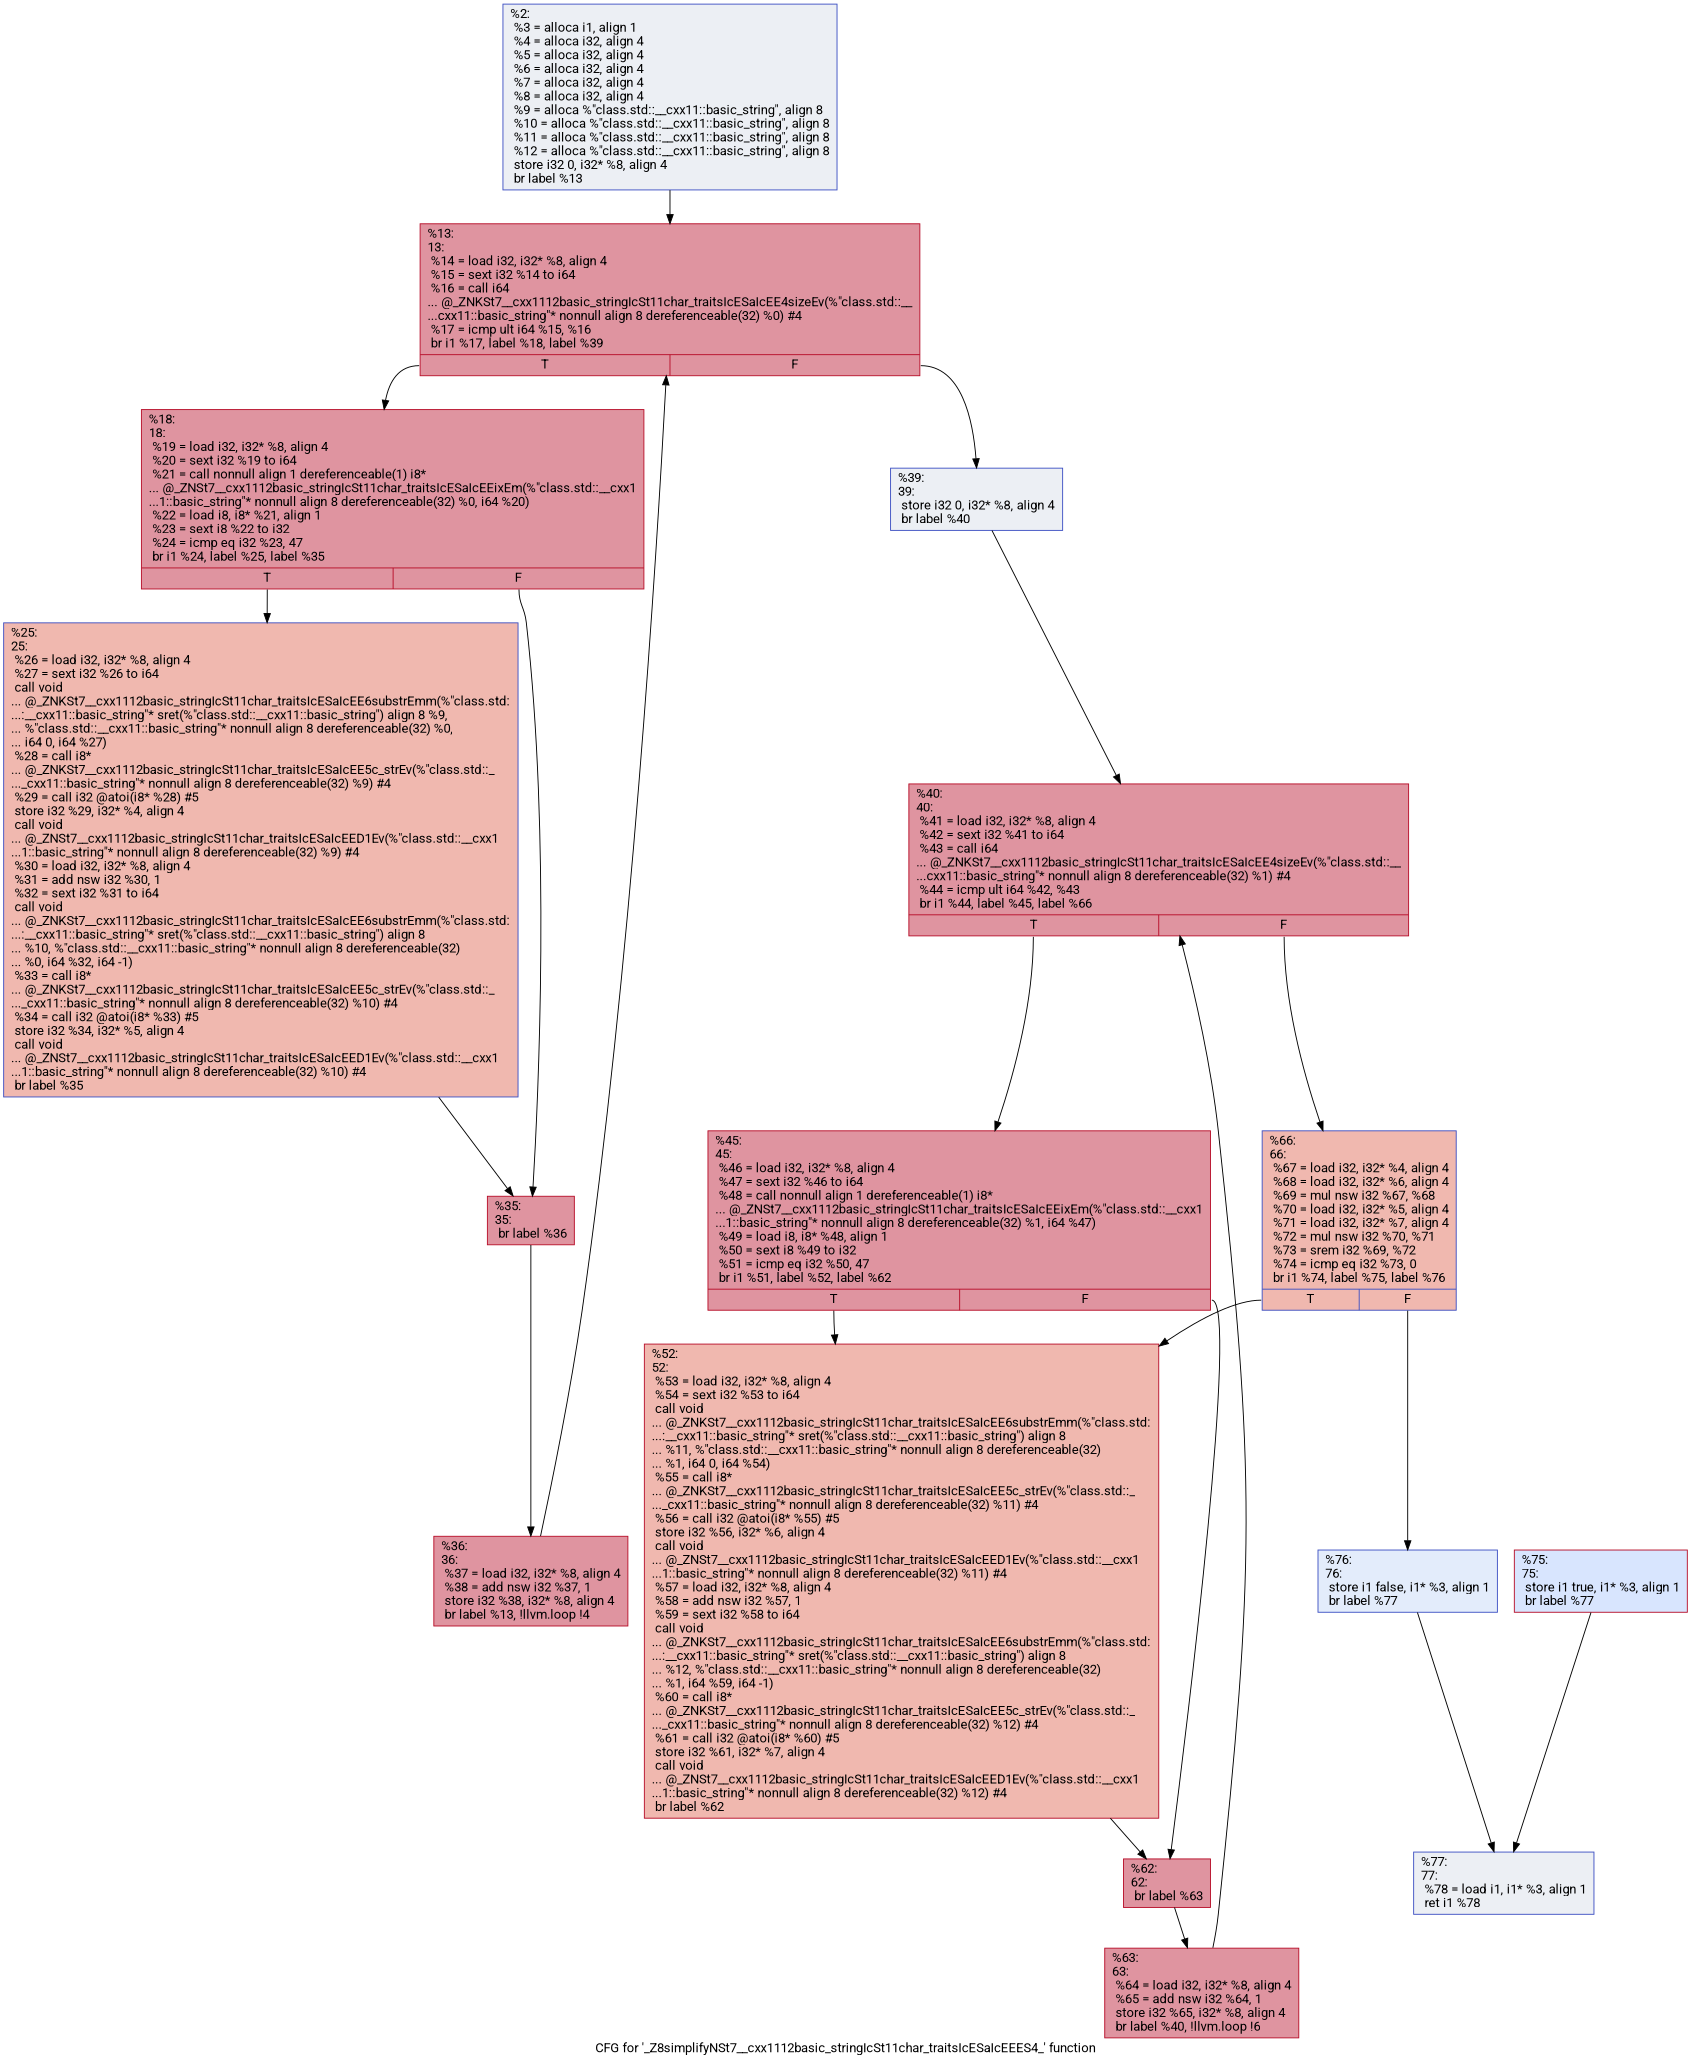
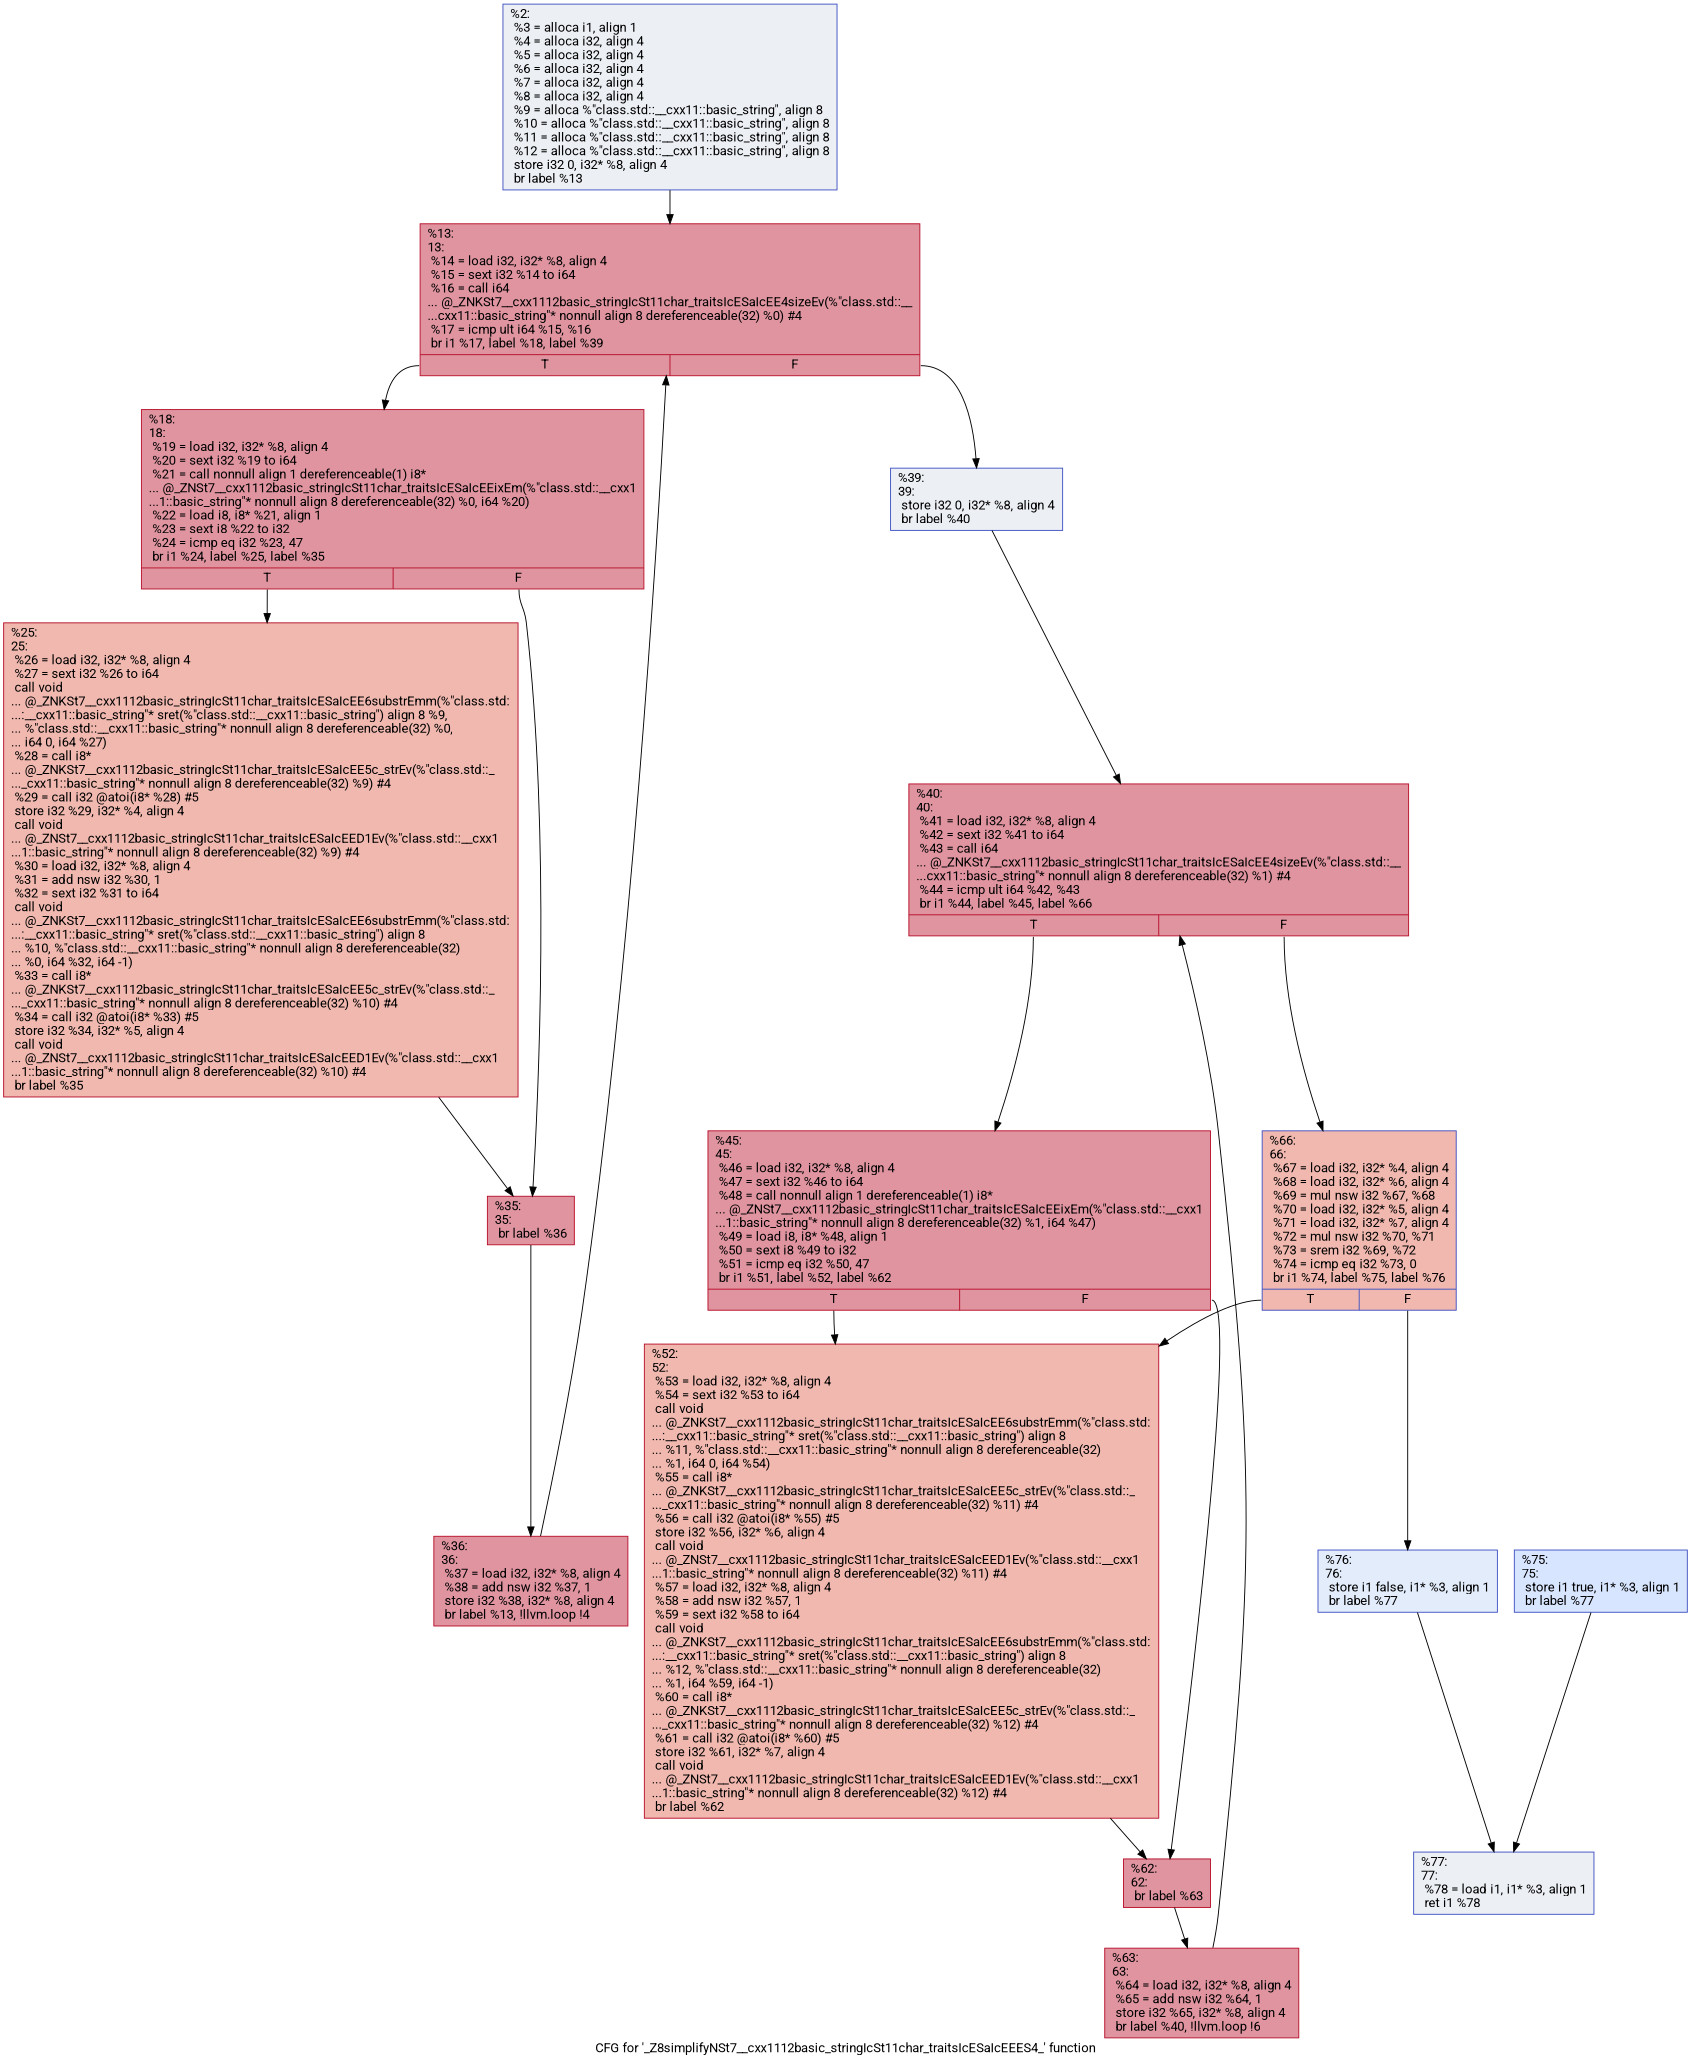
(261, 860) -> (261, 860)
(1601, 1581) -> (1601, 1581)
